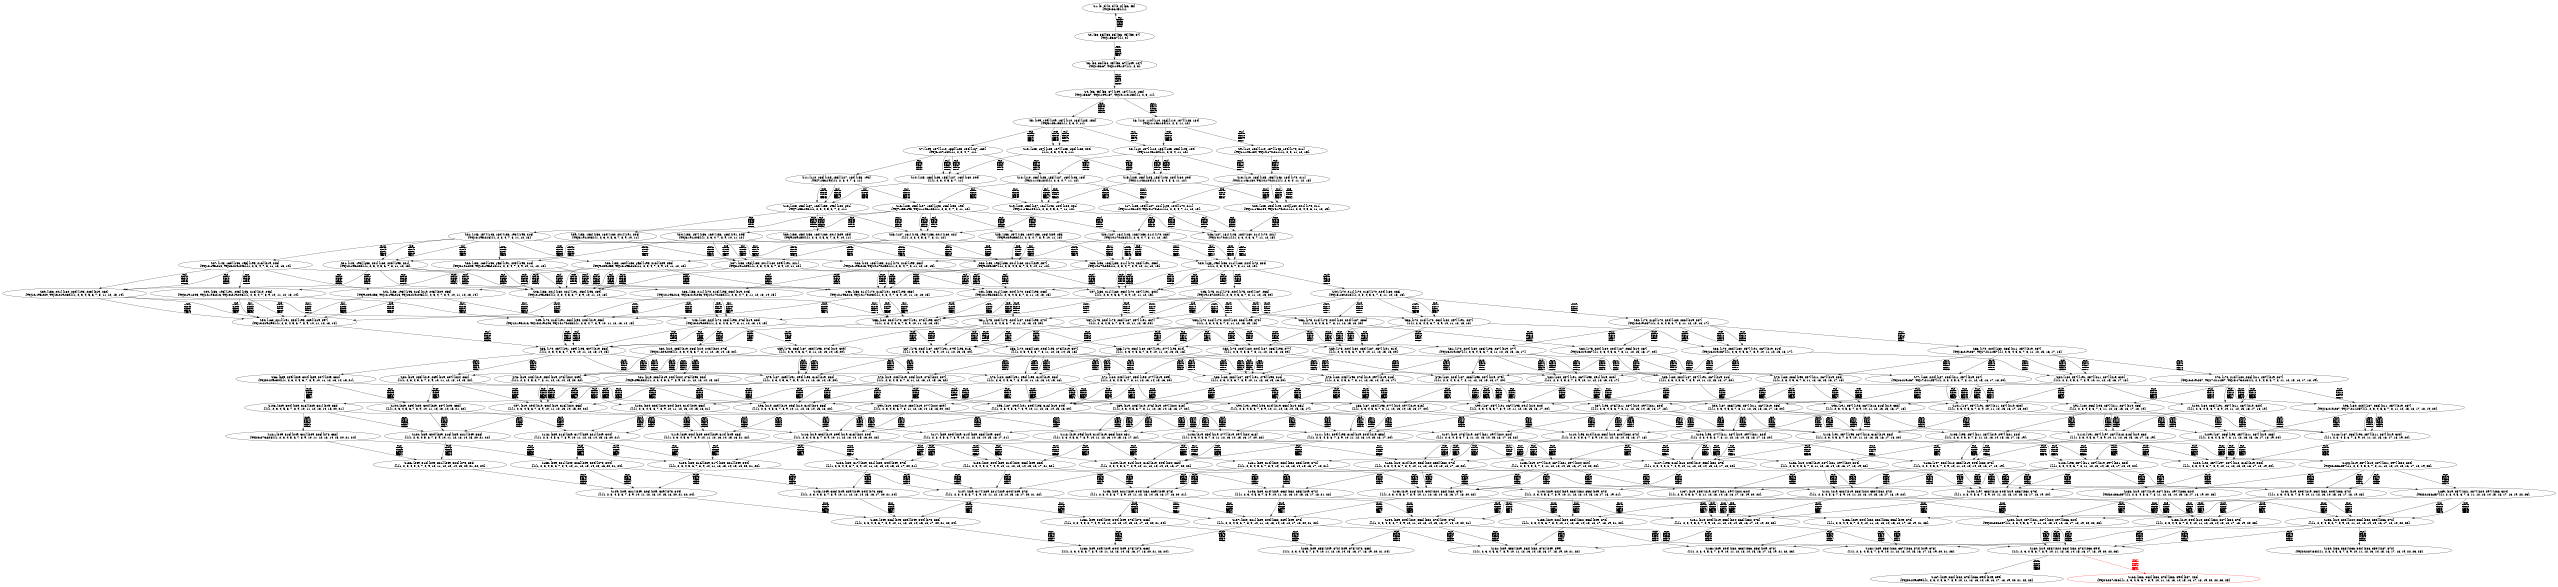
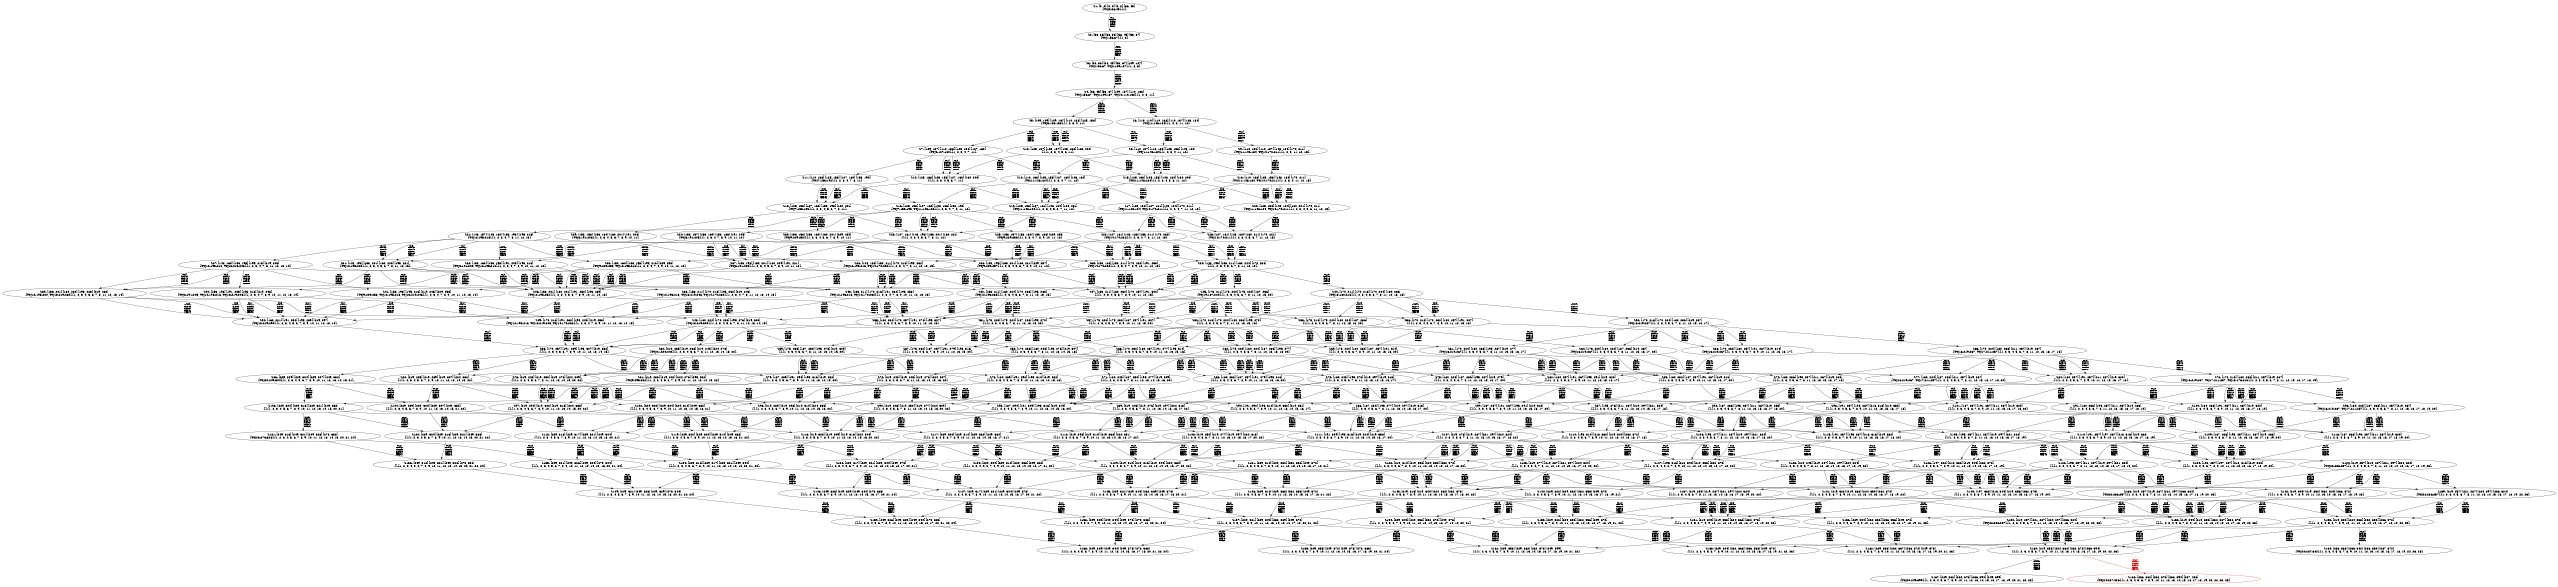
(1116, 23) -> (1108, 21)
